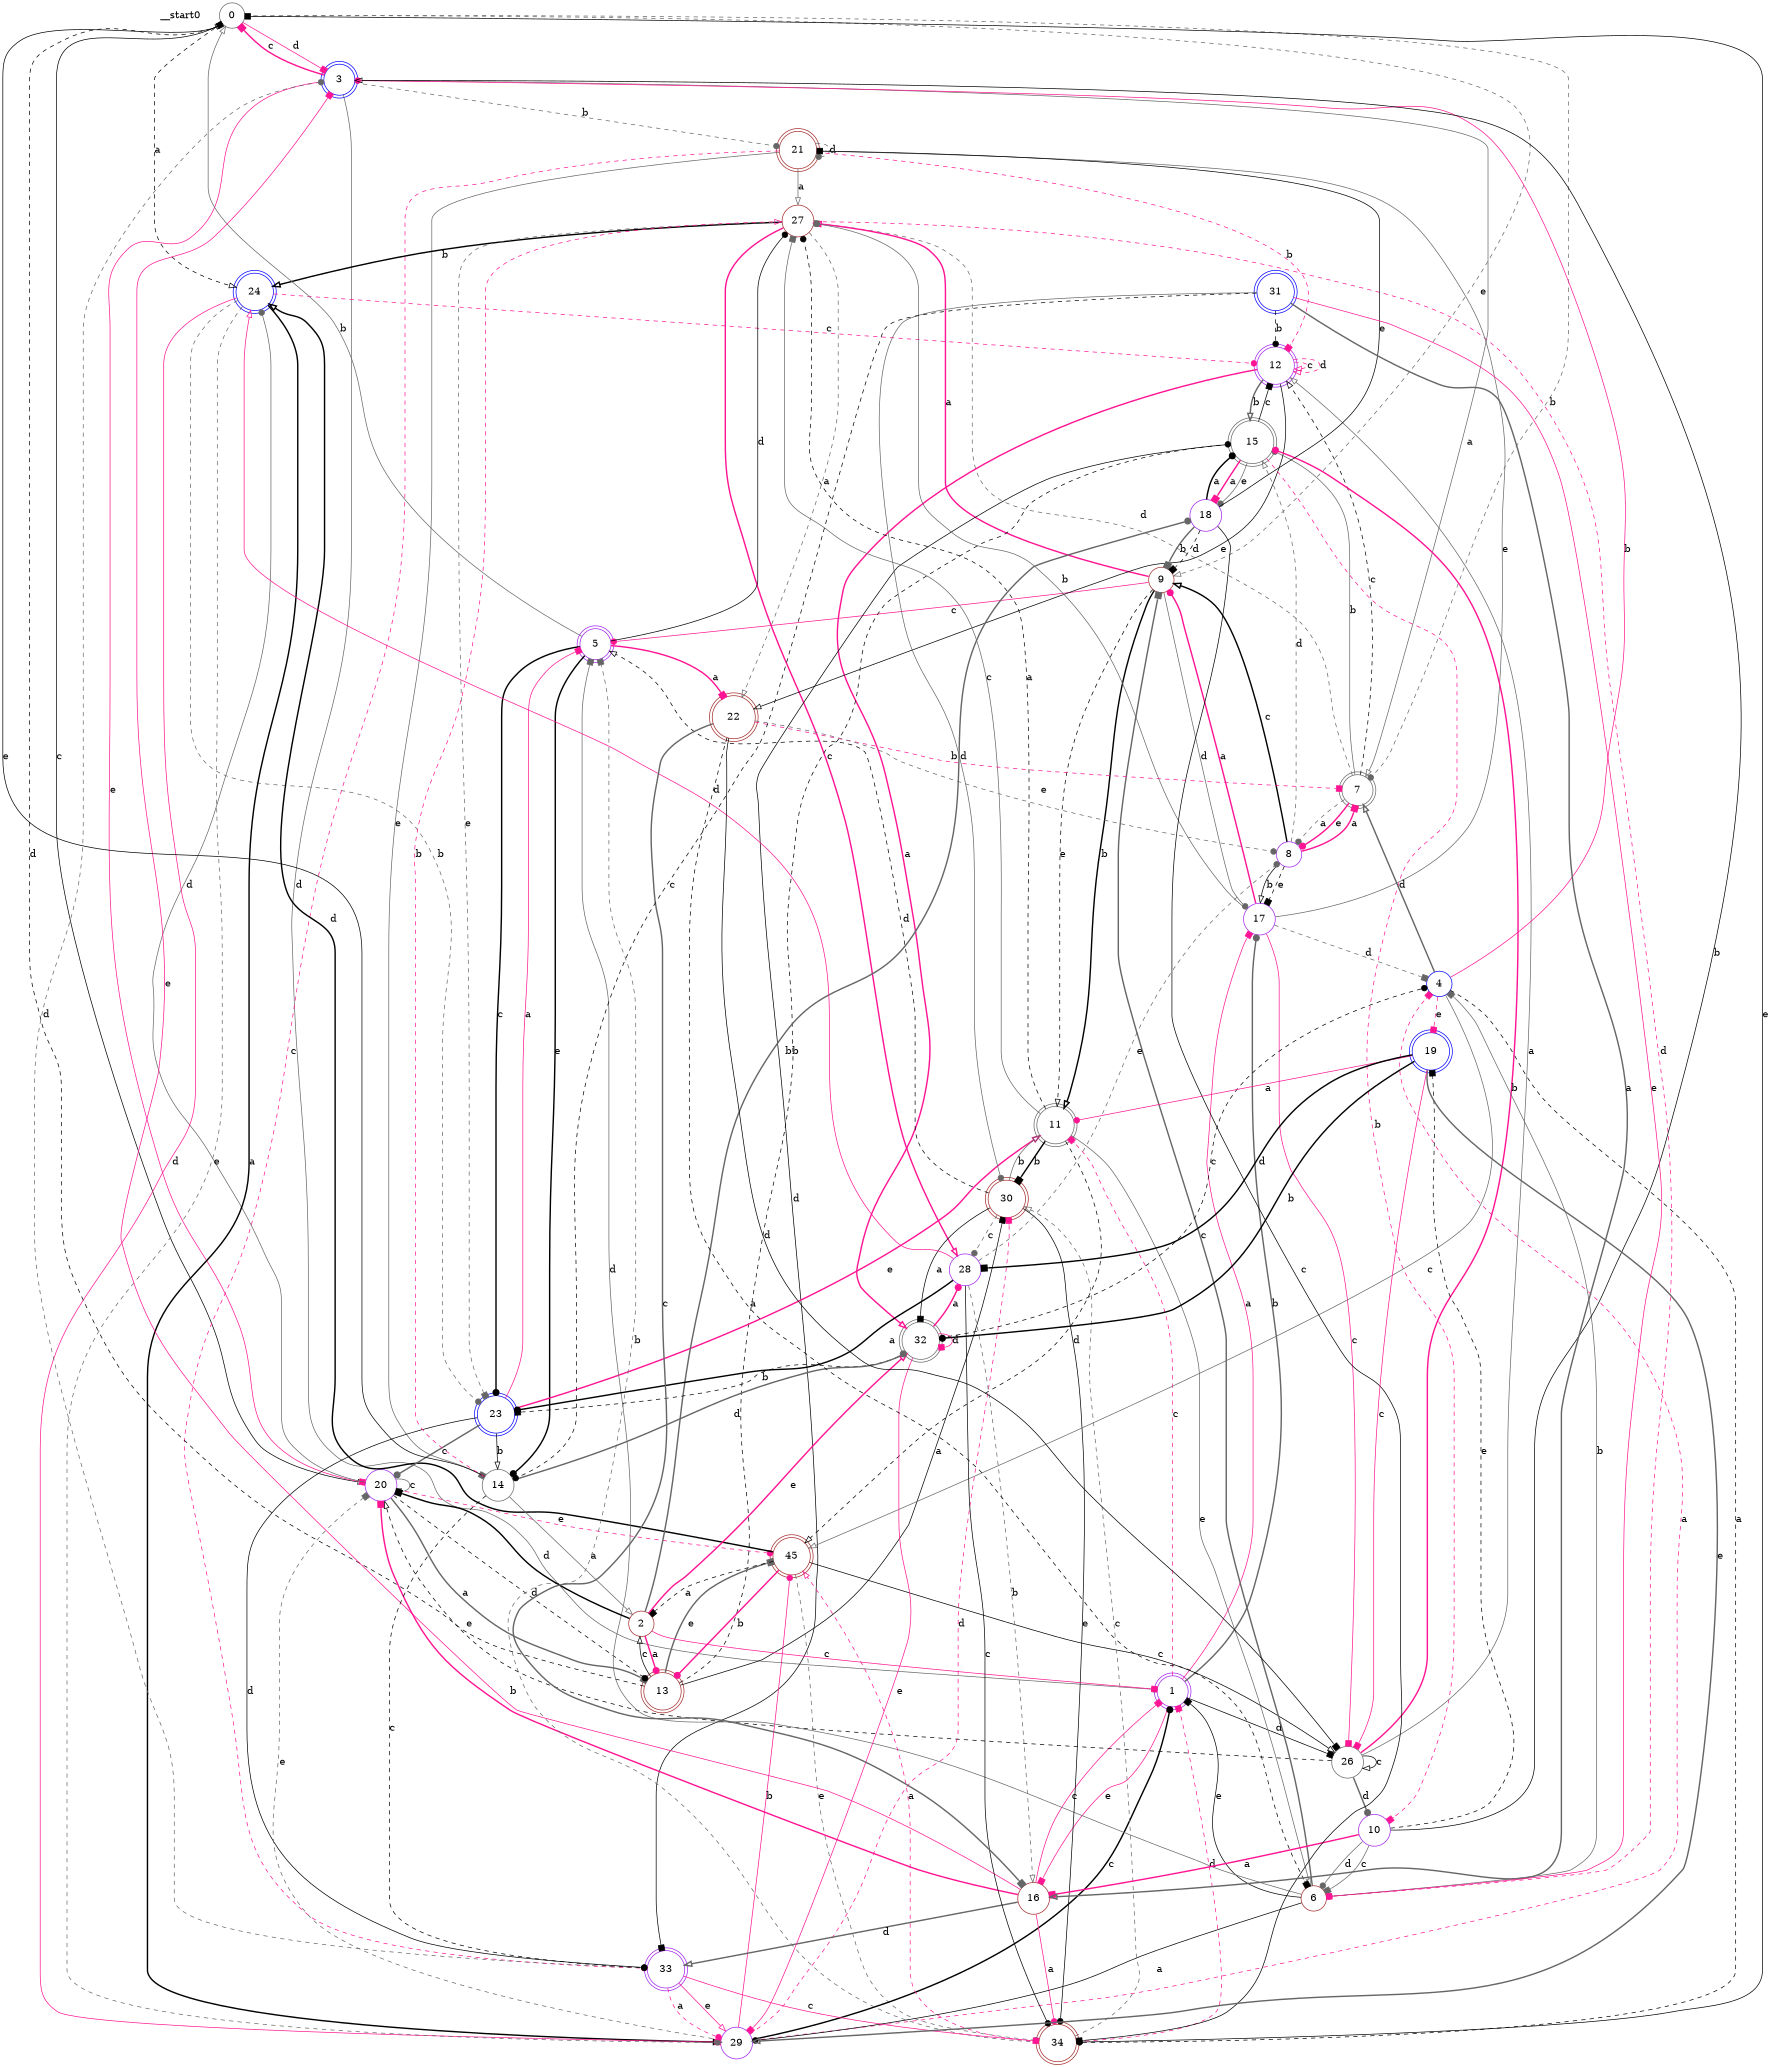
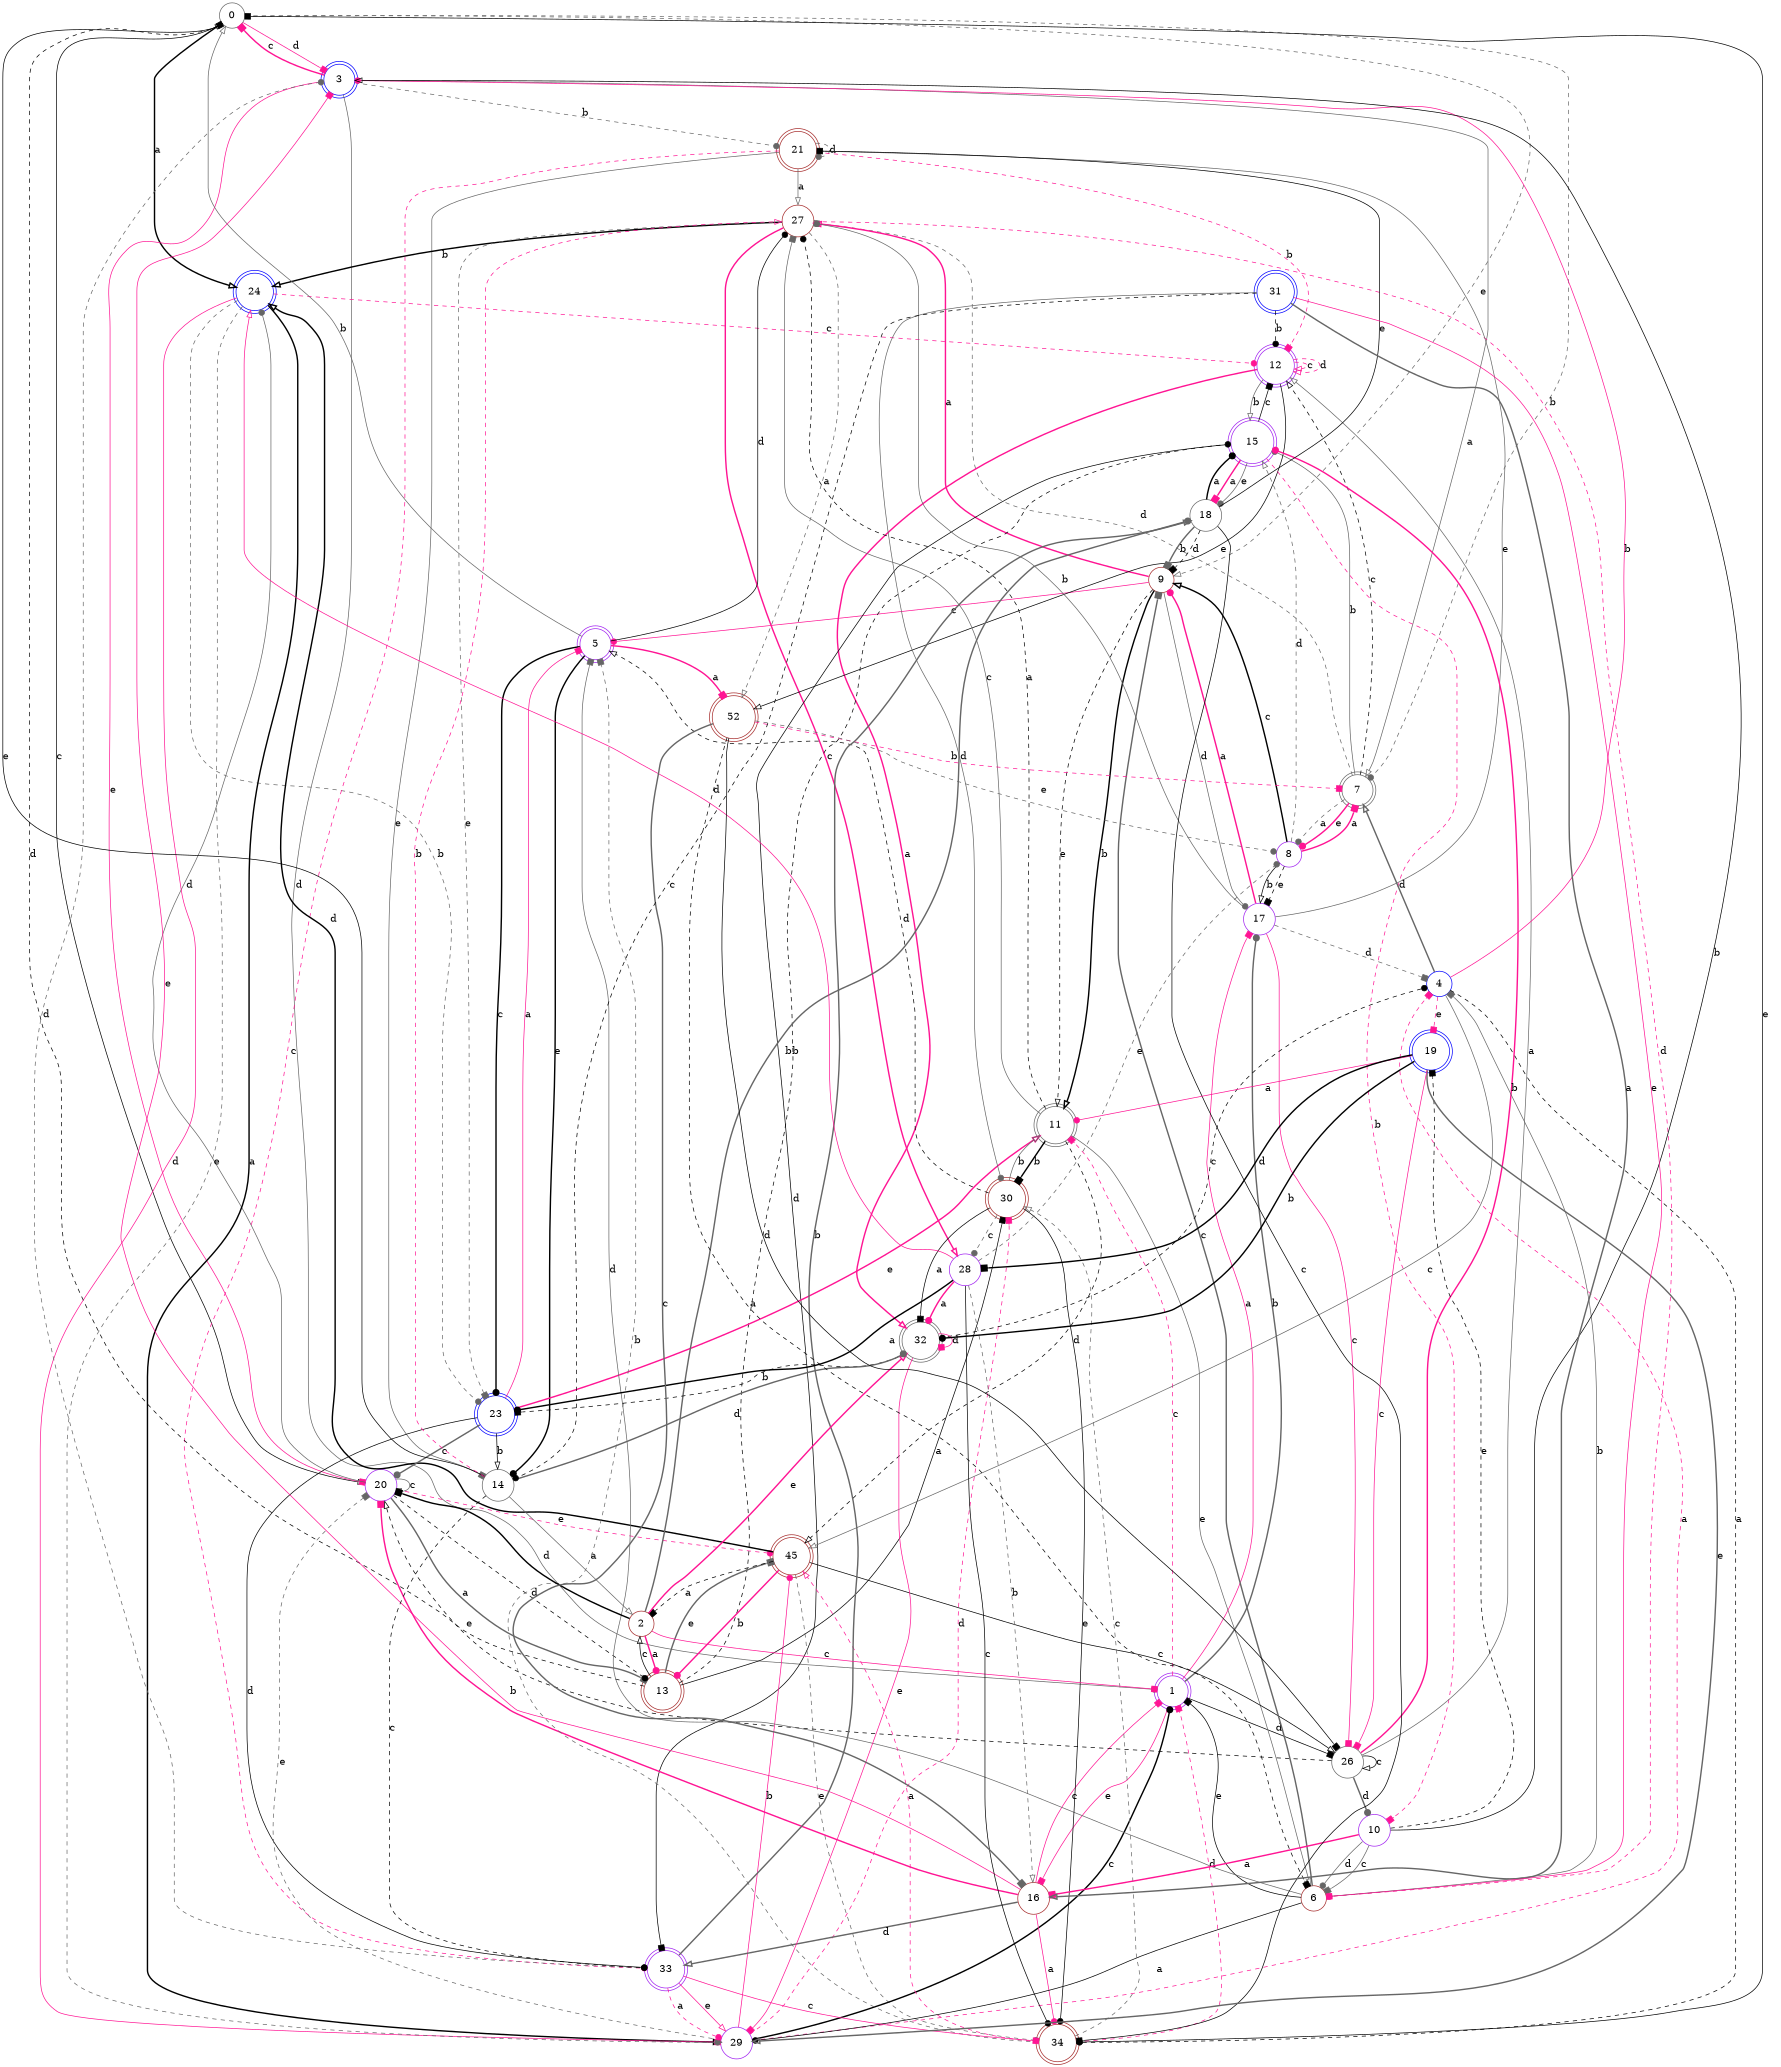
(181, 15) -> none
(155, 159) -> (155, 159)
(1254, 395) -> (1254, 395)
(1252, 442) -> (1252, 442)
(1206, 515) -> (1206, 515)
(734, 717) -> (734, 717)
none -> (826, 1171)
(947, 1309) -> (940, 1299)
